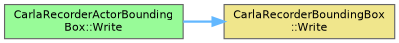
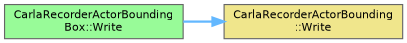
(309, 22) -> (313, 22)
